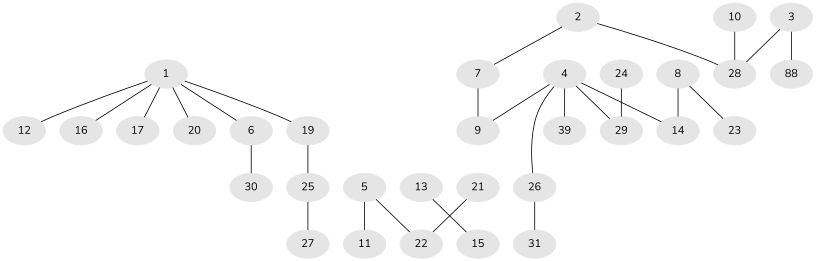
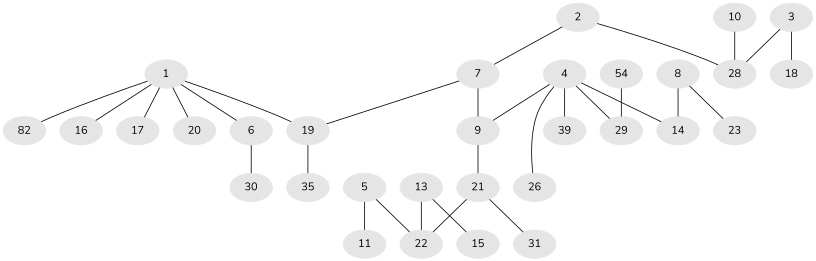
(621, 74) -> (621, 74)
(791, 74) -> (791, 74)
none -> (393, 102)
(24, 131) -> (24, 131)
none -> (478, 159)
(308, 187) -> (308, 187)
none -> (421, 216)
(535, 216) -> (506, 216)
(308, 244) -> none
